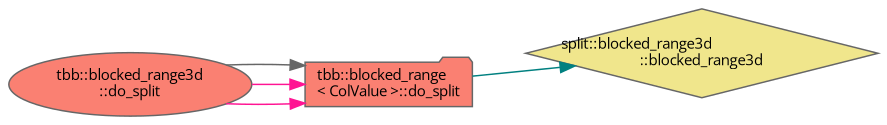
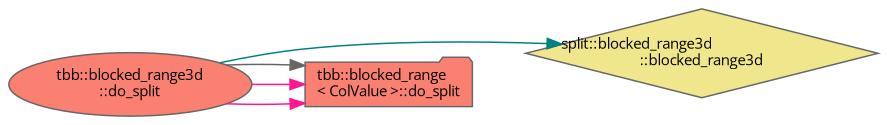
(516, 72) -> (383, 44)
